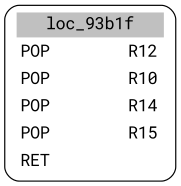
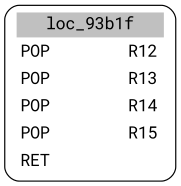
(89, 79) -> (89, 79)
